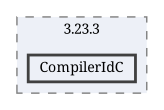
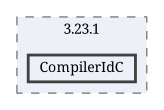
(82, 30) -> (82, 30)
